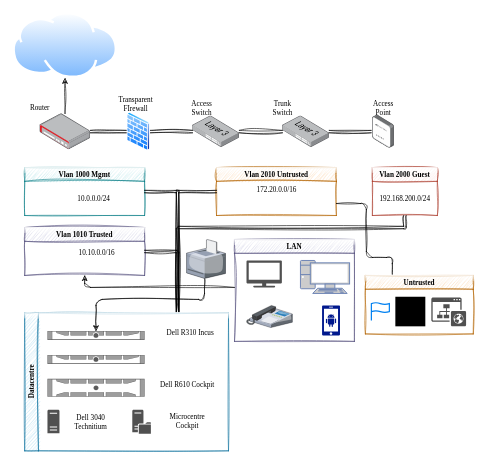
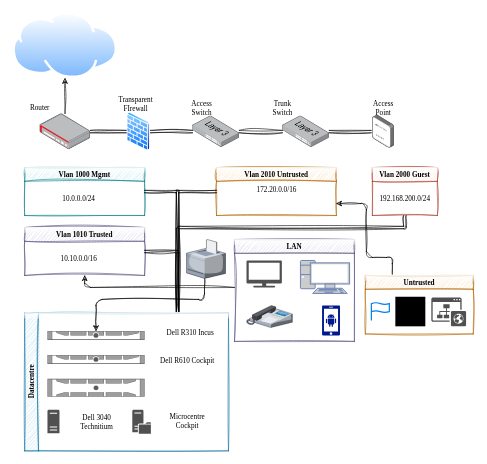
(93, 200) -> (78, 200)
(340, 204) -> (342, 204)
(96, 254) -> (78, 260)
(187, 385) -> (187, 361)
(90, 422) -> (96, 422)
